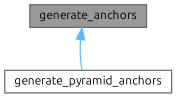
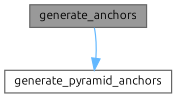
(80, 55) -> (96, 43)
